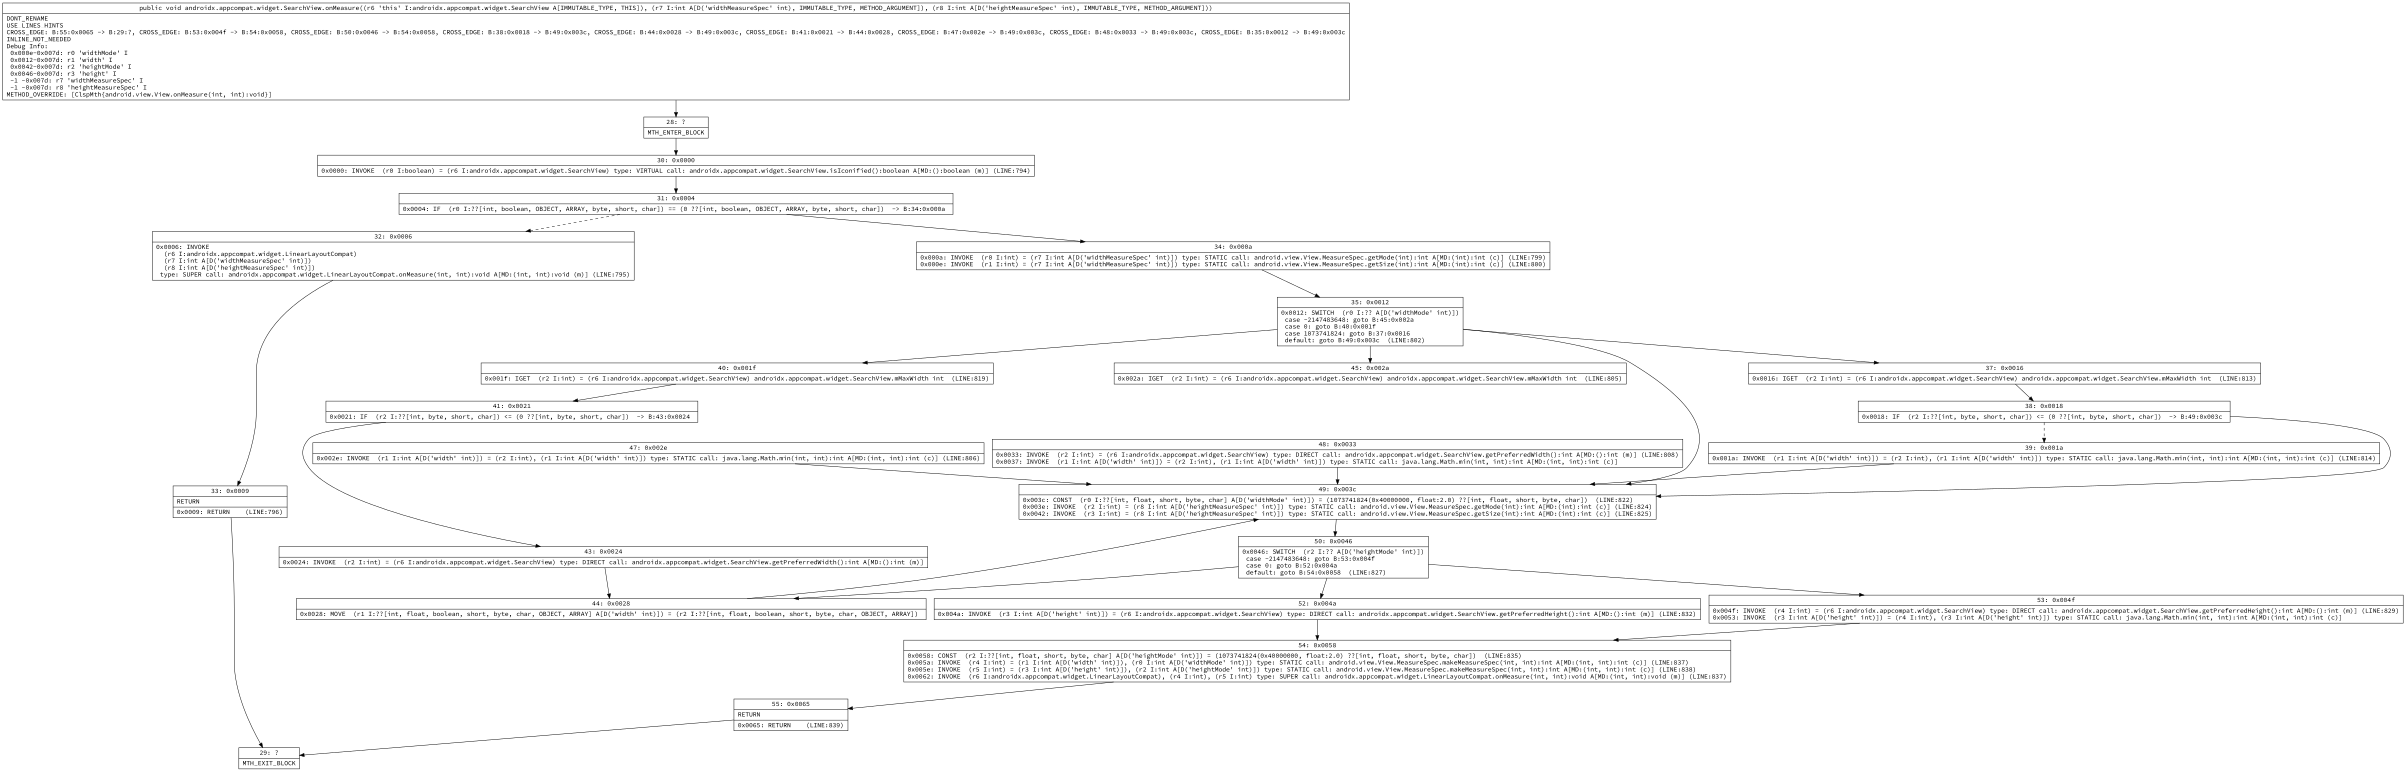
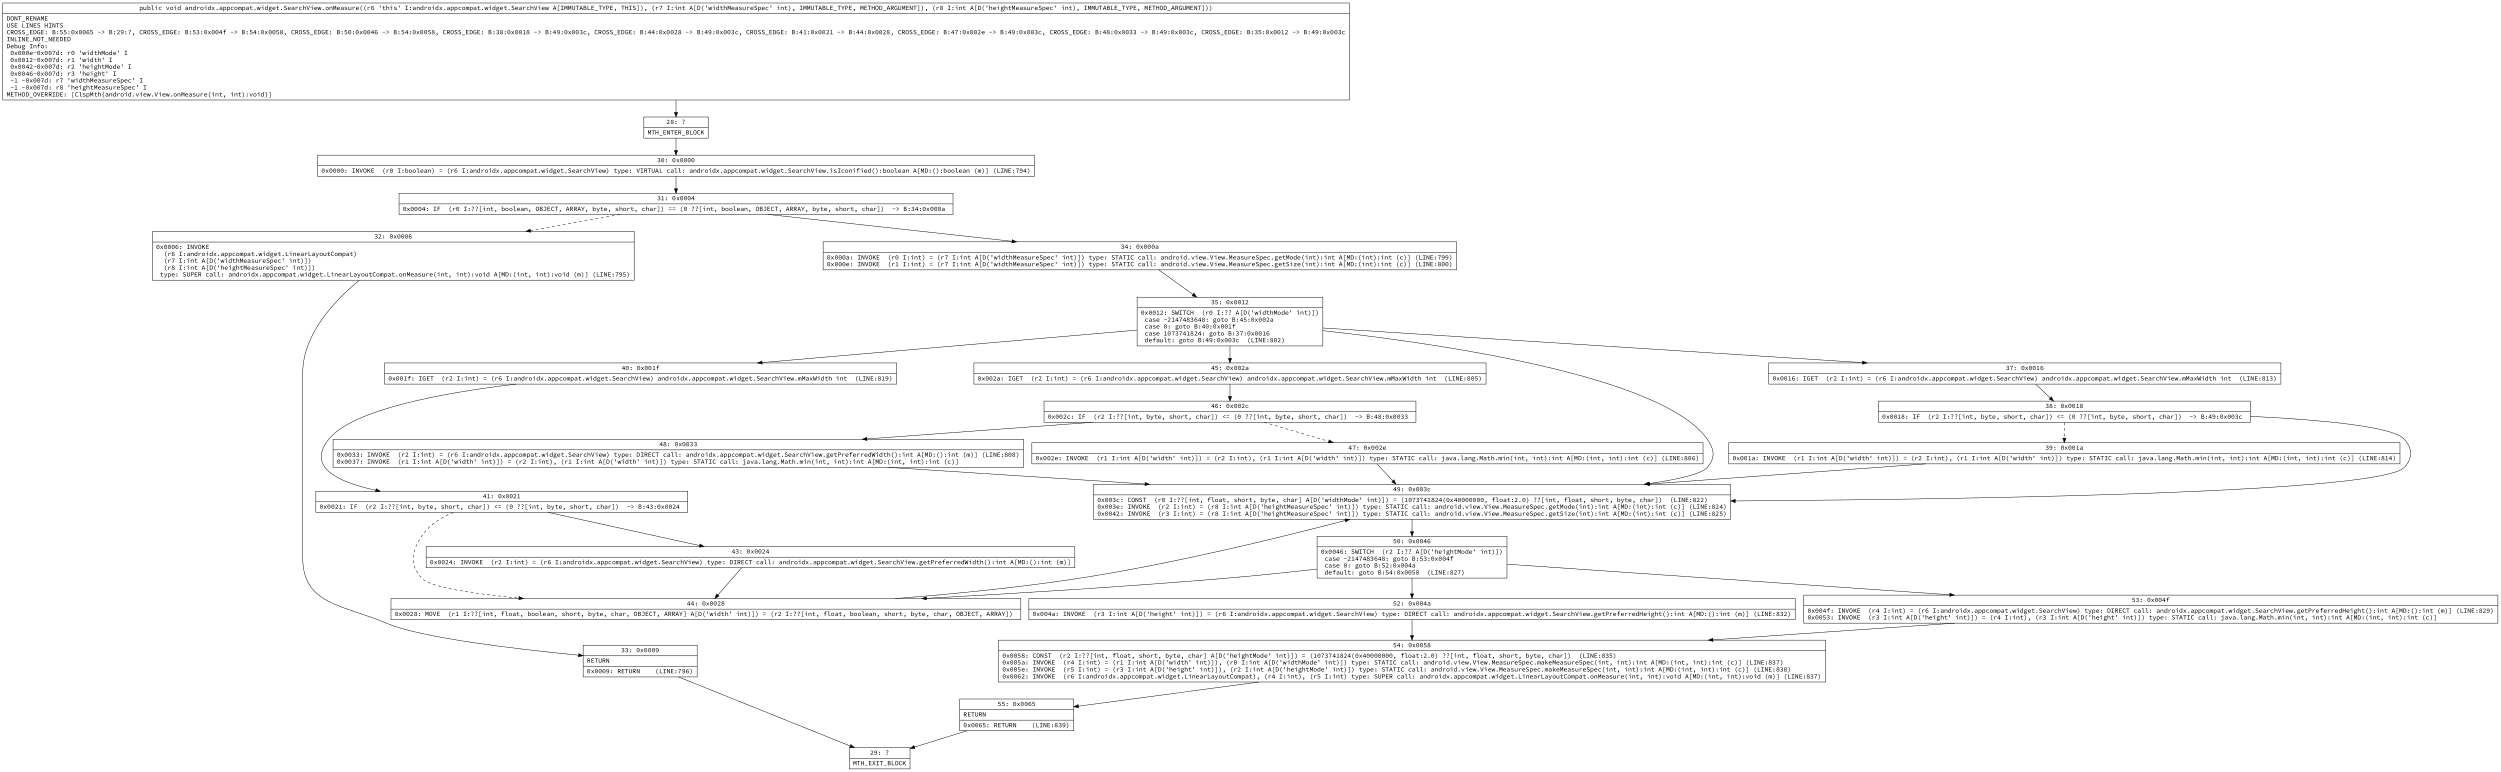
none -> (1230, 412)
none -> (427, 582)
